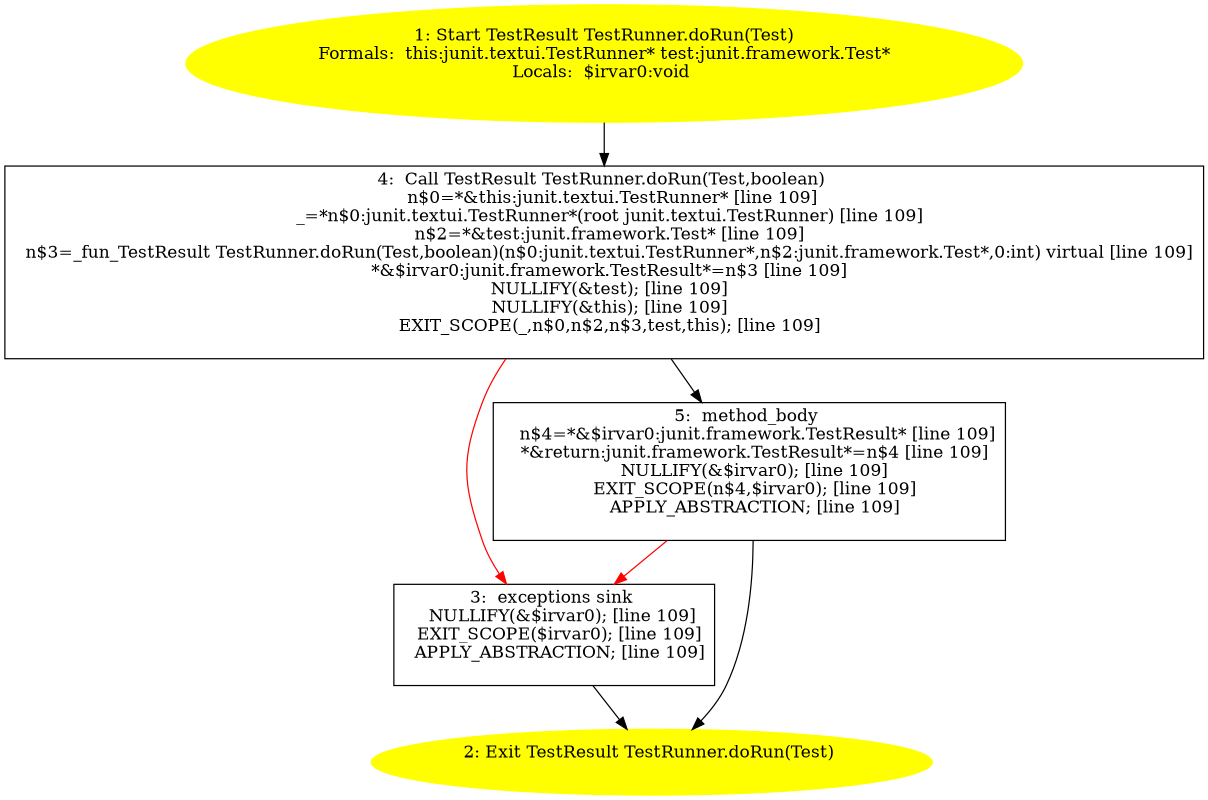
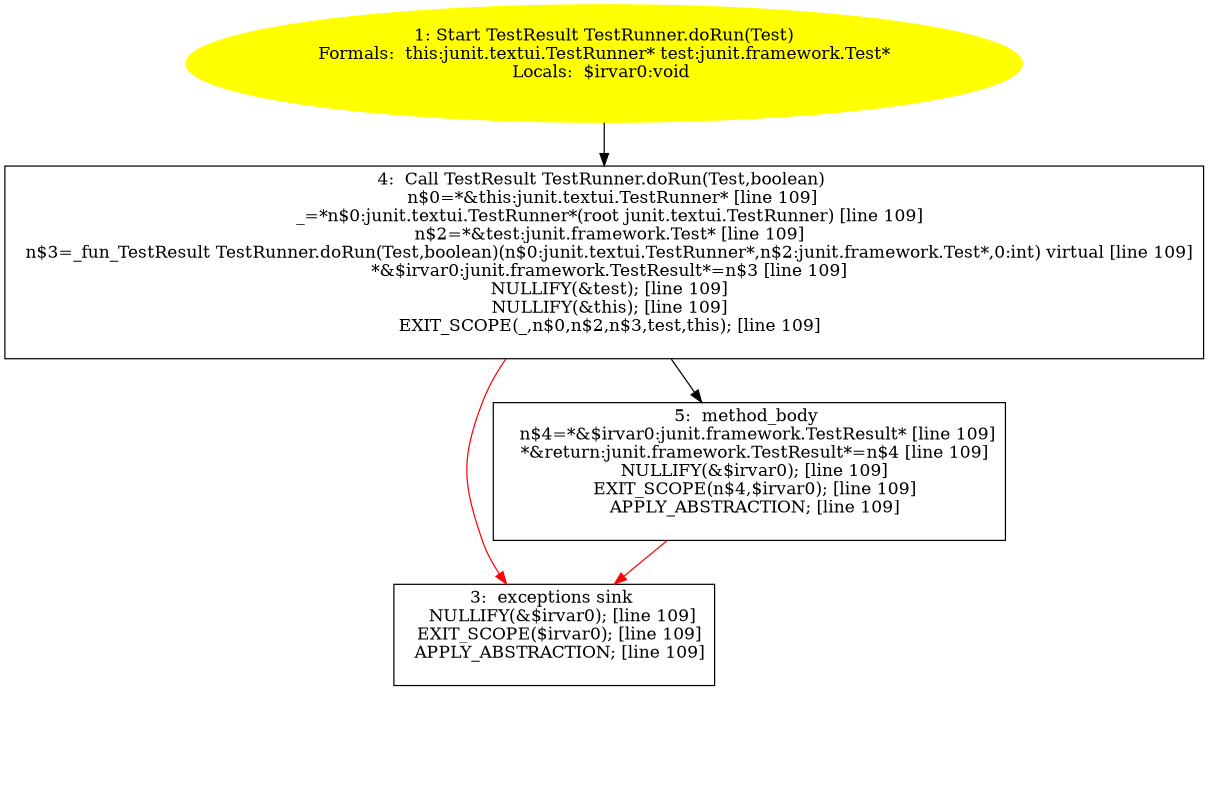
(652, 762) -> none
